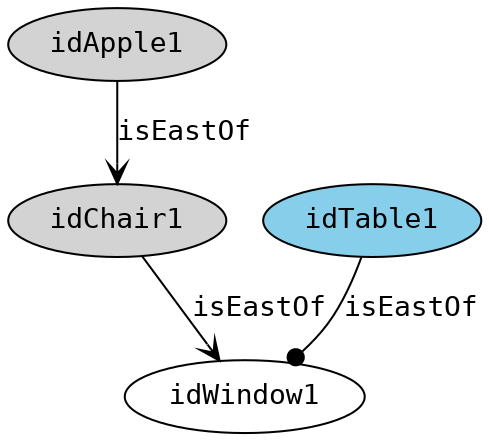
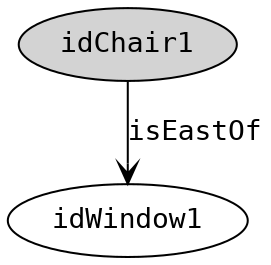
(117, 45) -> none
(372, 221) -> none
